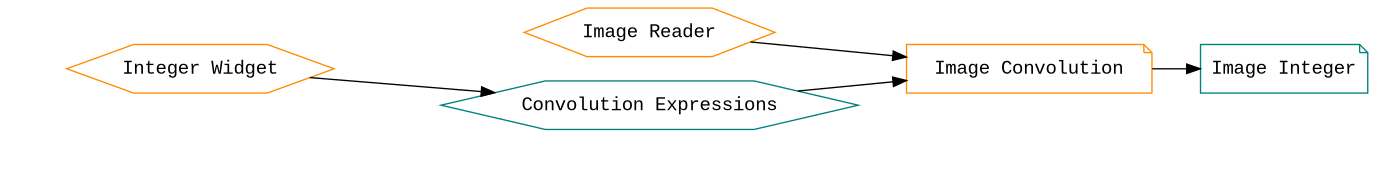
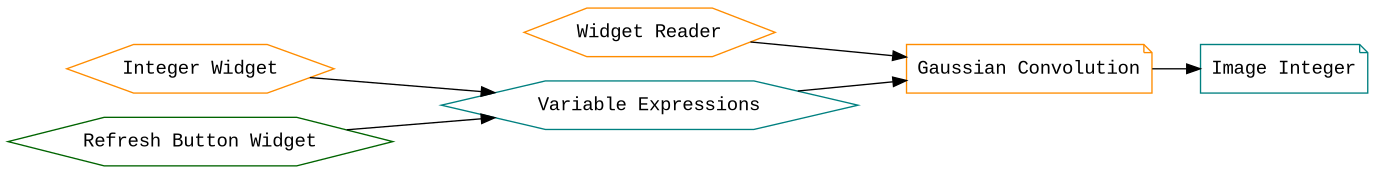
(650, 32) -> (650, 32)
(1029, 69) -> (1029, 69)
(650, 105) -> (650, 105)
none -> (200, 142)
